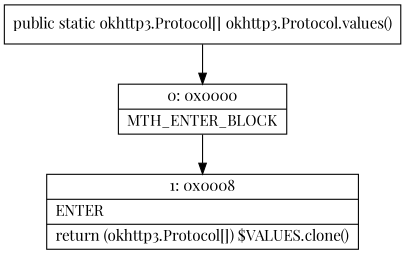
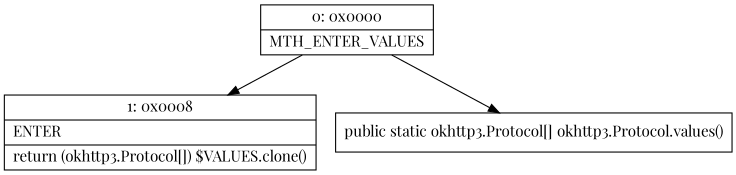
(203, 59) -> (441, 81)
(203, 121) -> (347, 42)
